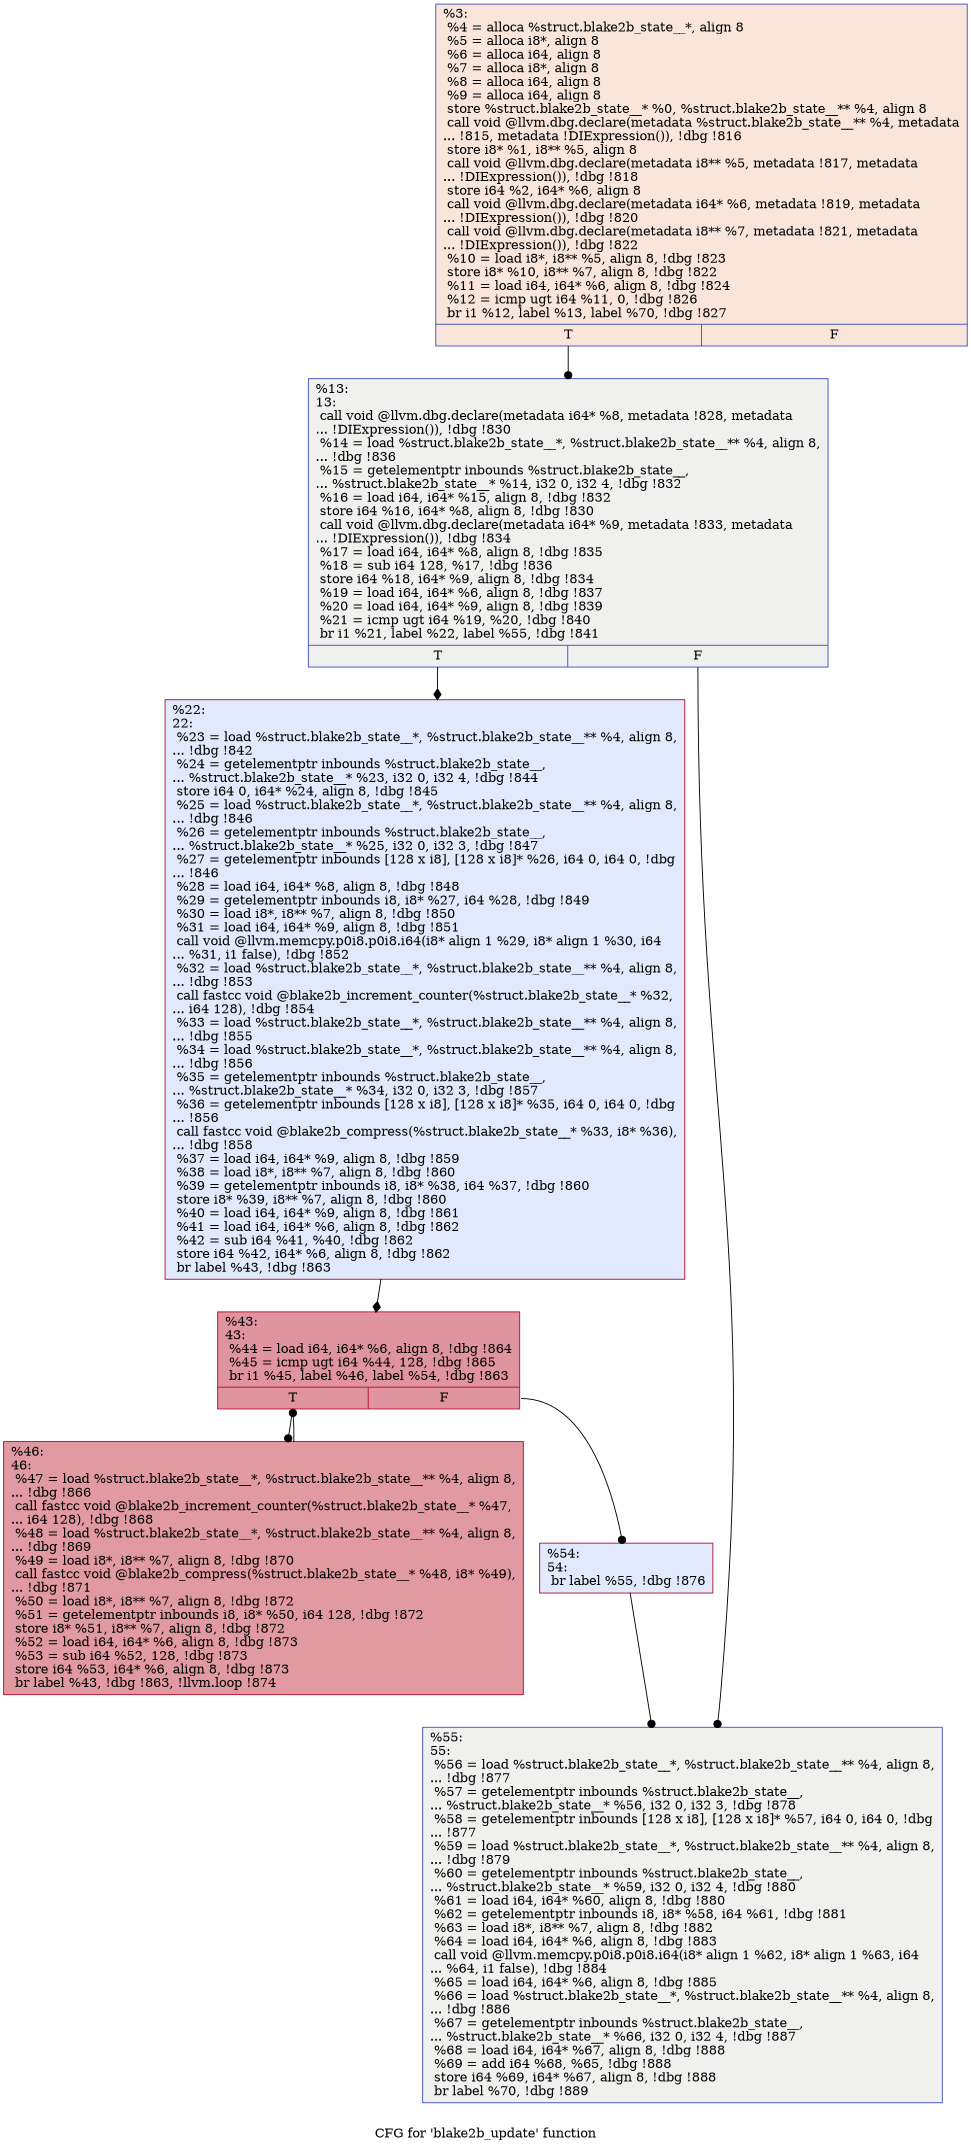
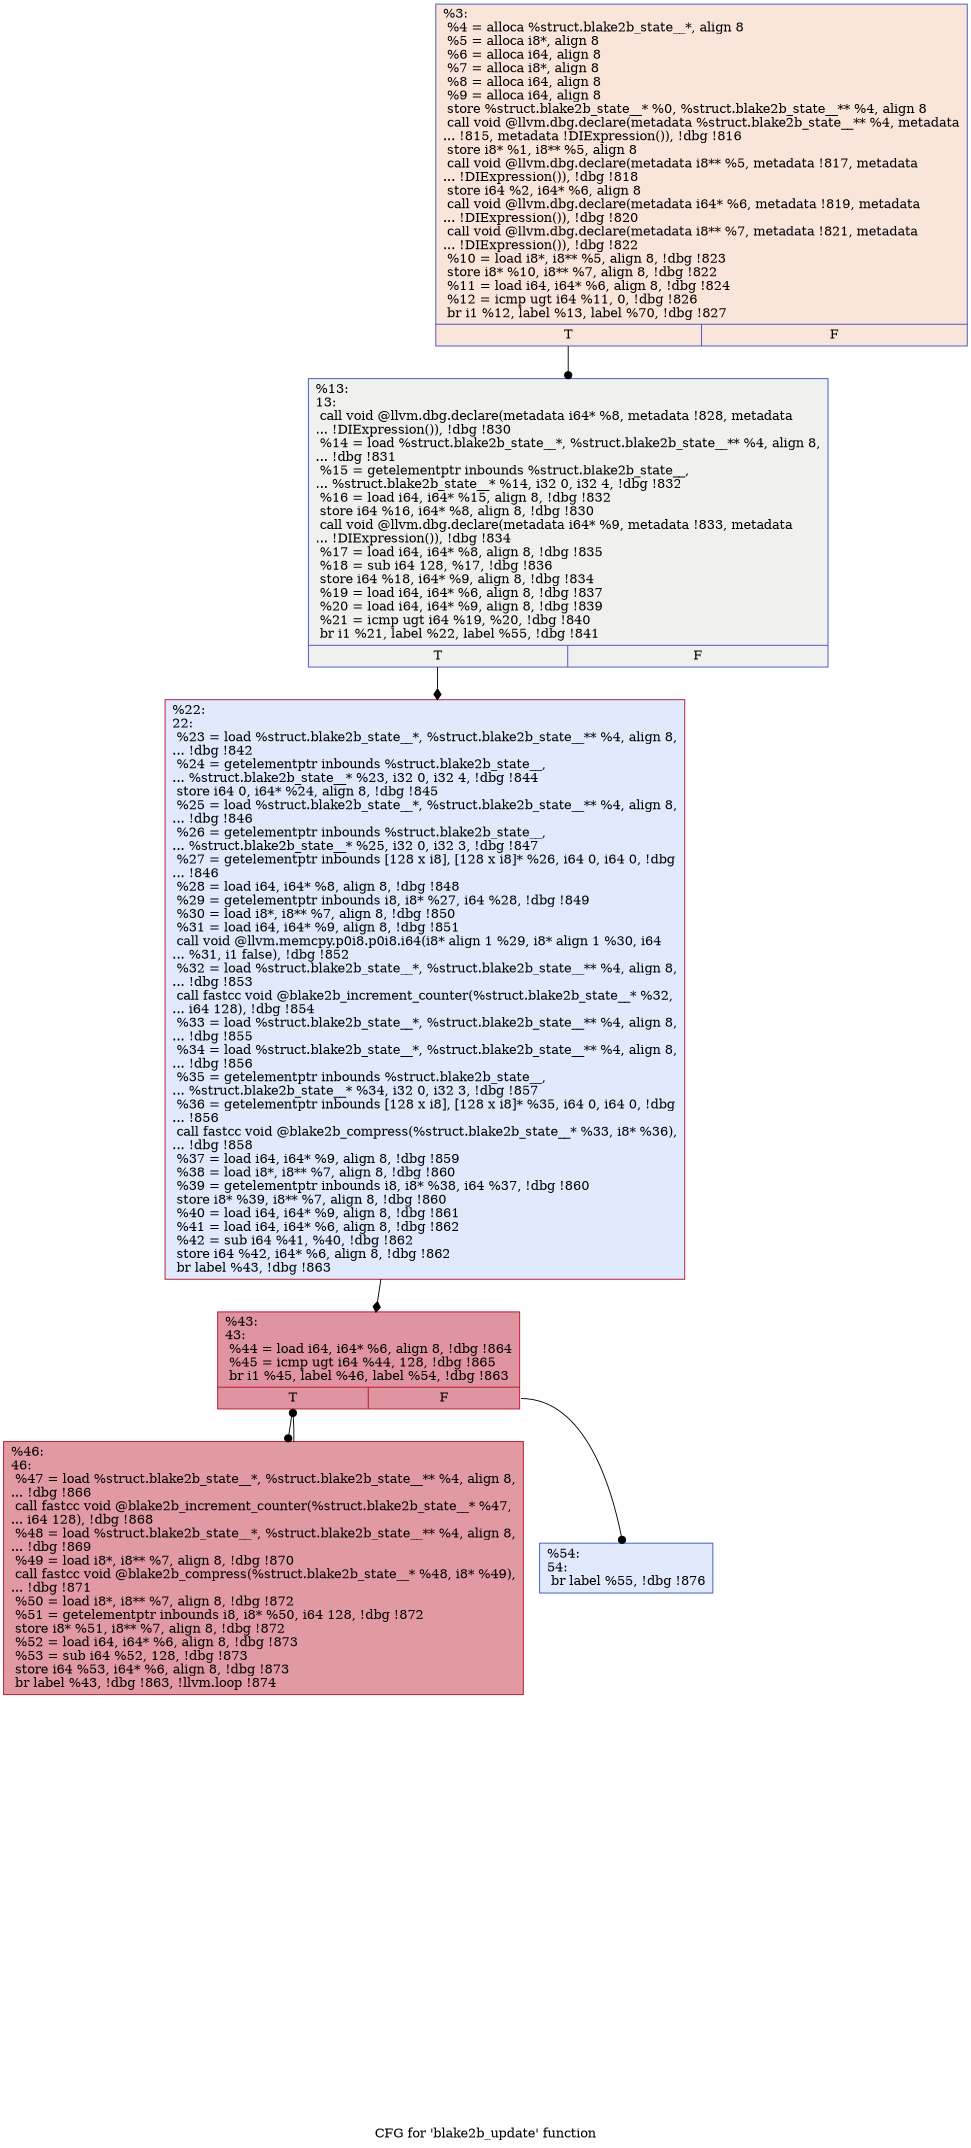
(356, 457) -> (356, 457)
(626, 1568) -> (626, 1568)
(682, 1915) -> none
